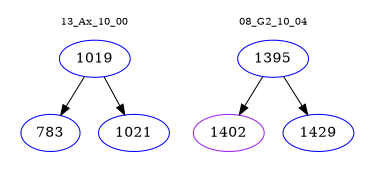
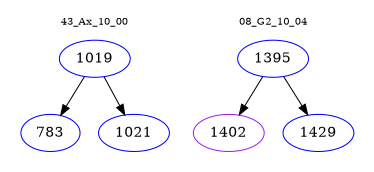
(95, 22) -> (95, 22)
